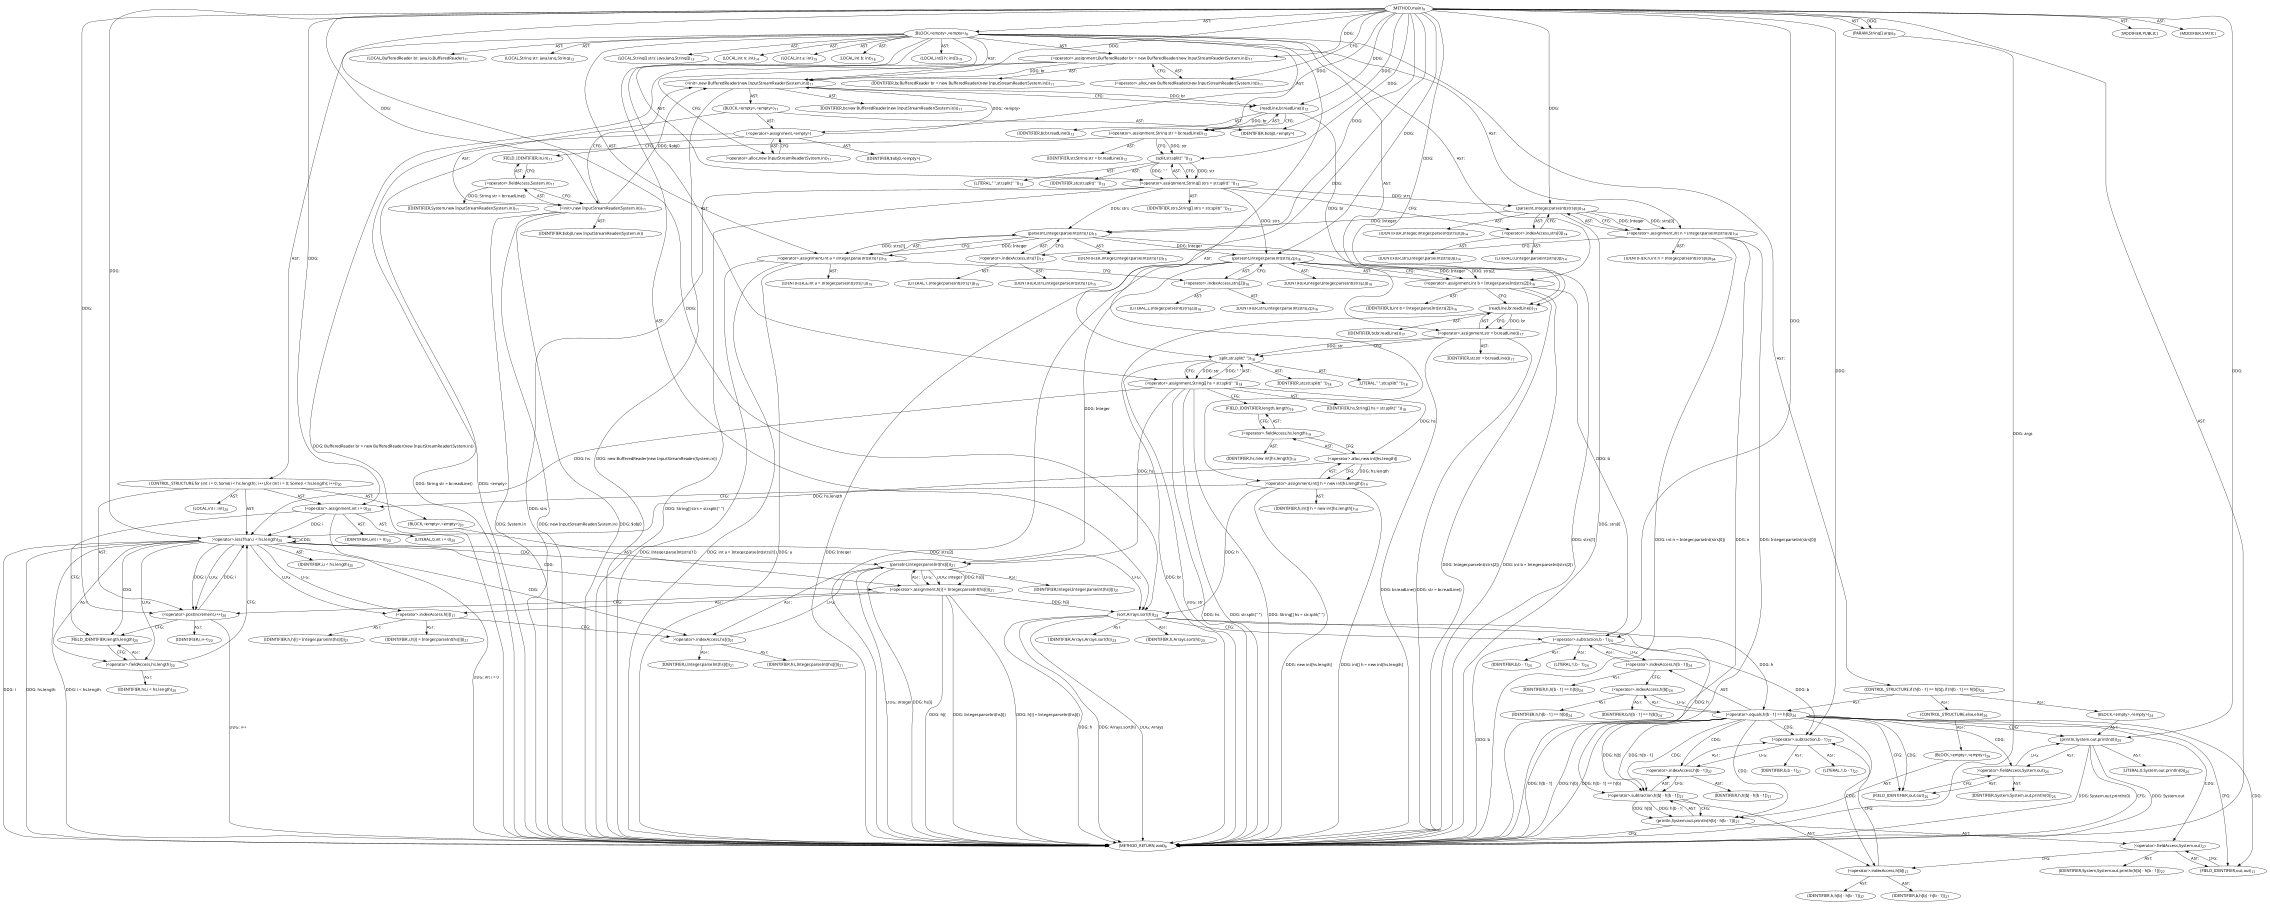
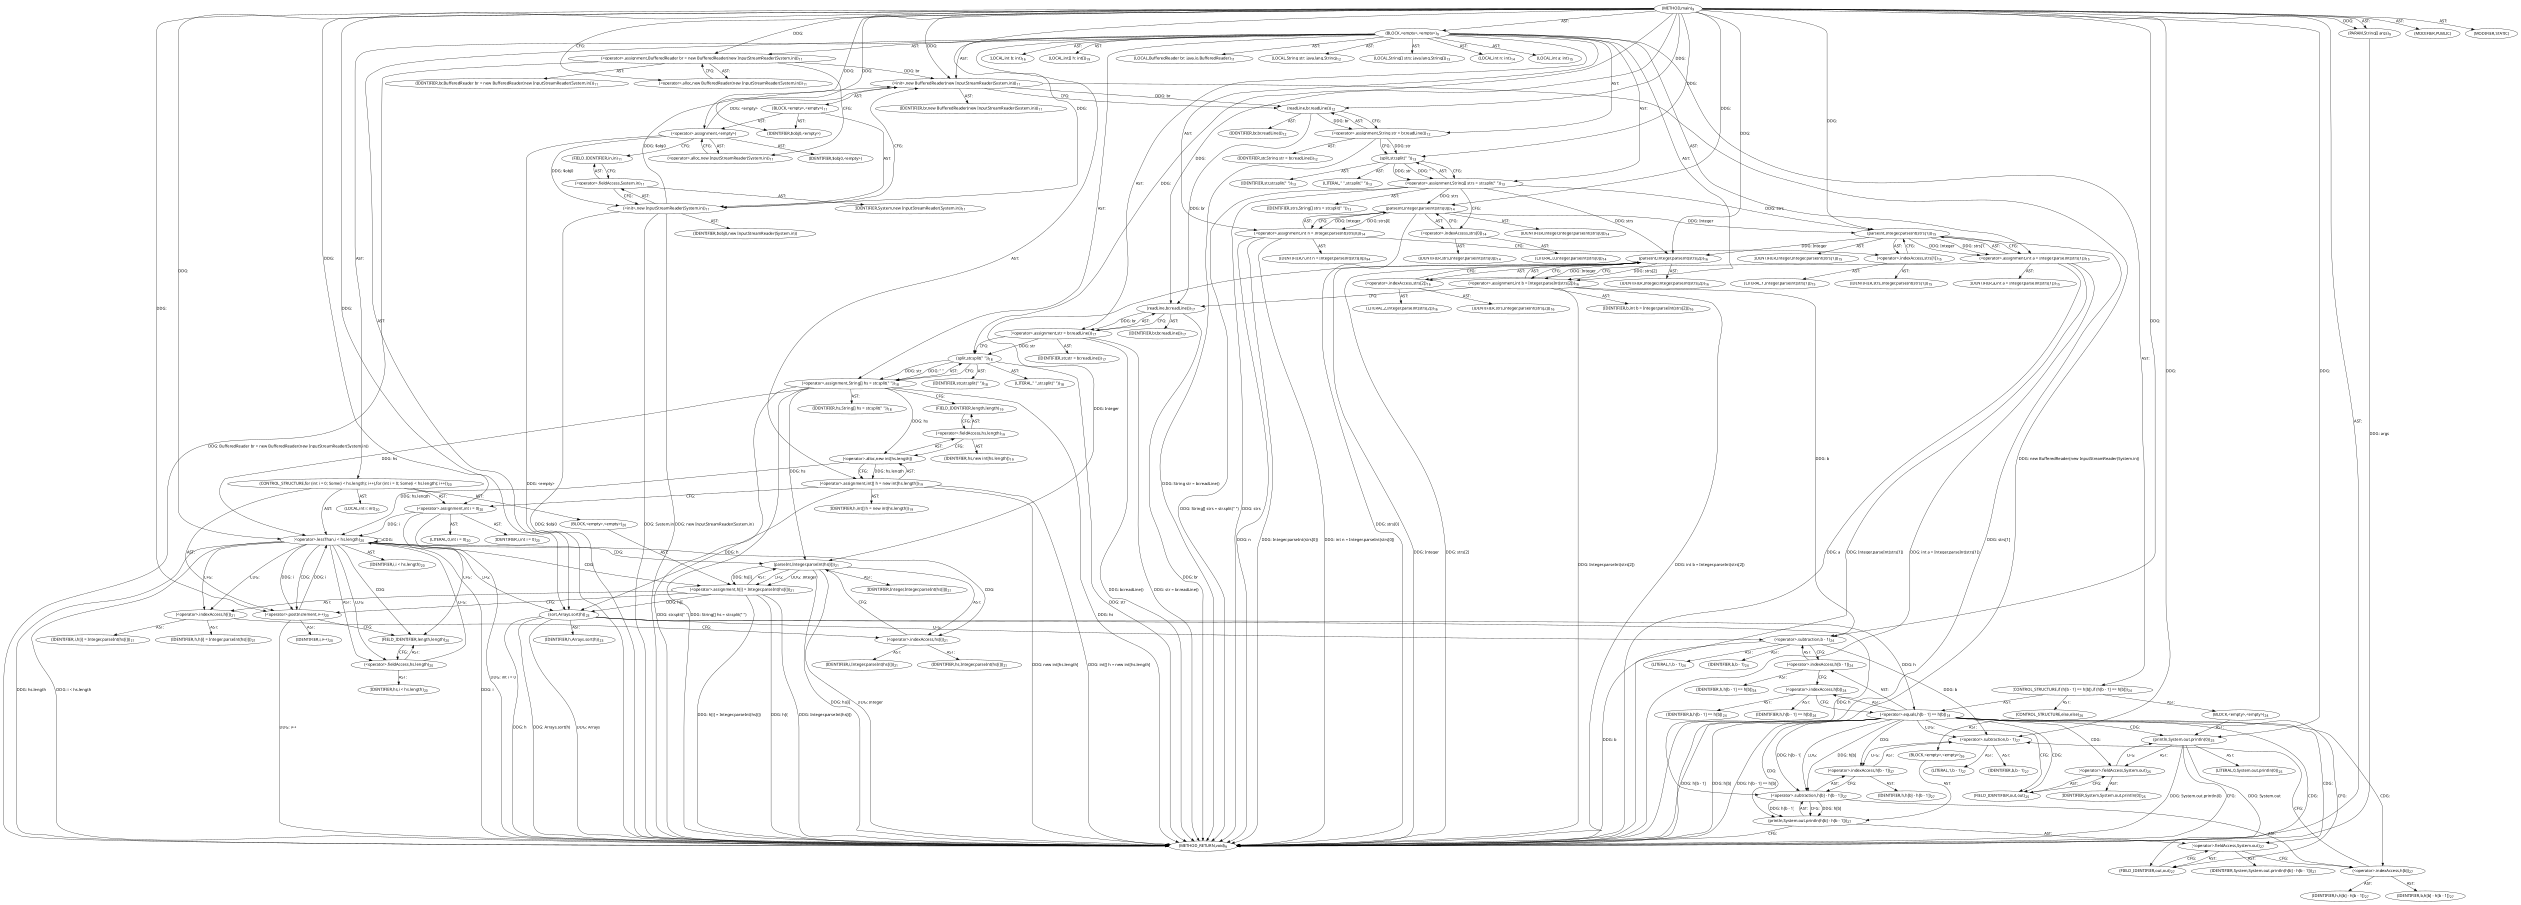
none -> (563, 151)
(497, 196) -> (783, 196)
(1082, 640) -> none
